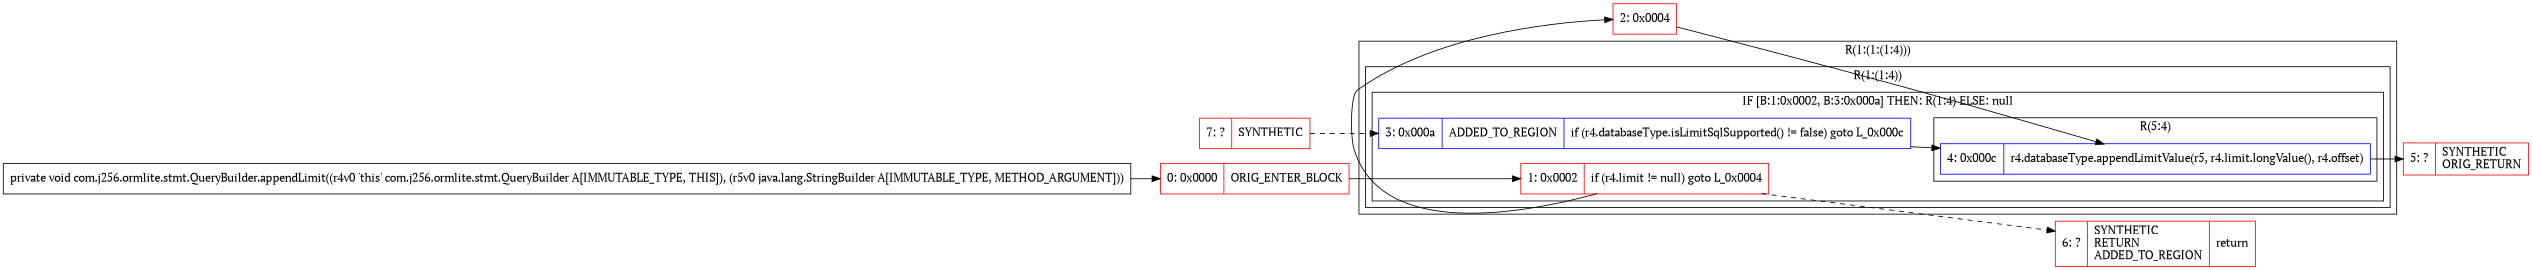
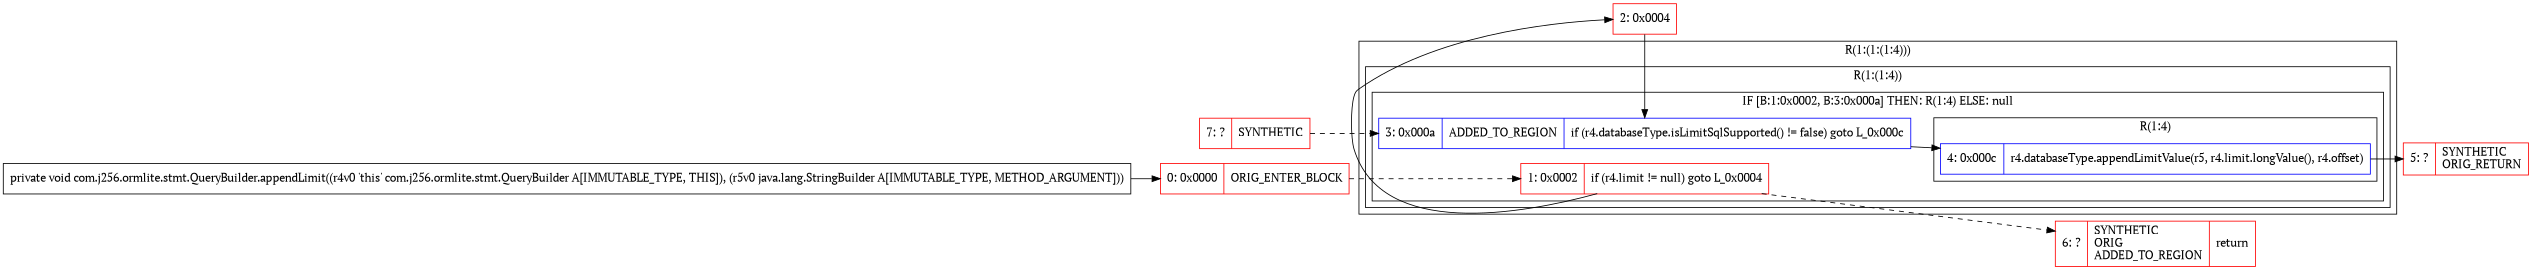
(1887, 82) -> (1645, 72)
(2155, 127) -> (2155, 127)
(1431, 179) -> (1431, 179)
(2117, 243) -> (2108, 243)
